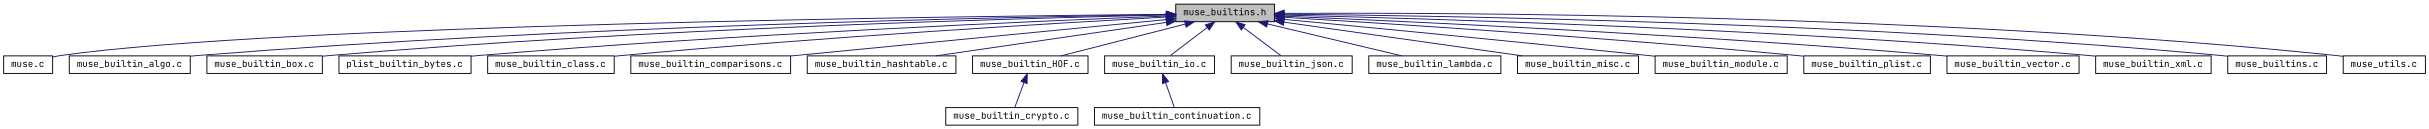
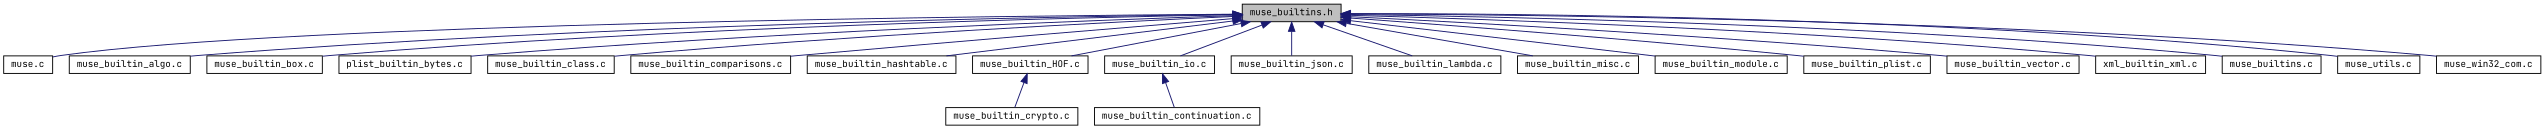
(2153, 65) -> (2151, 65)
none -> (2489, 65)
